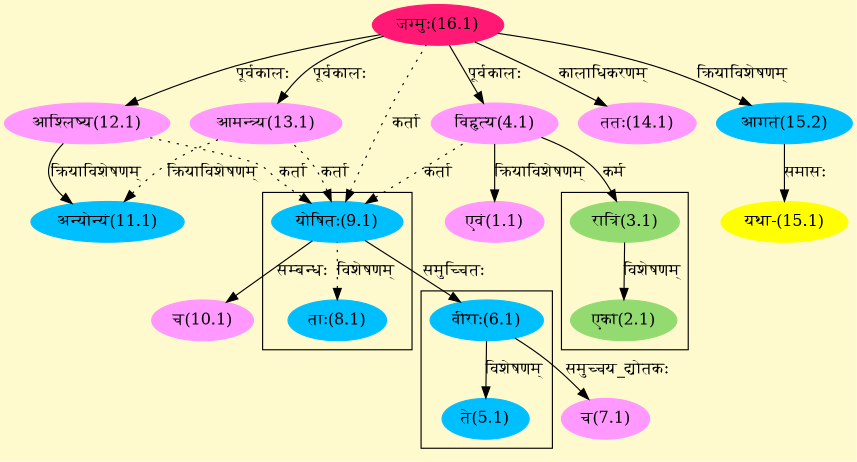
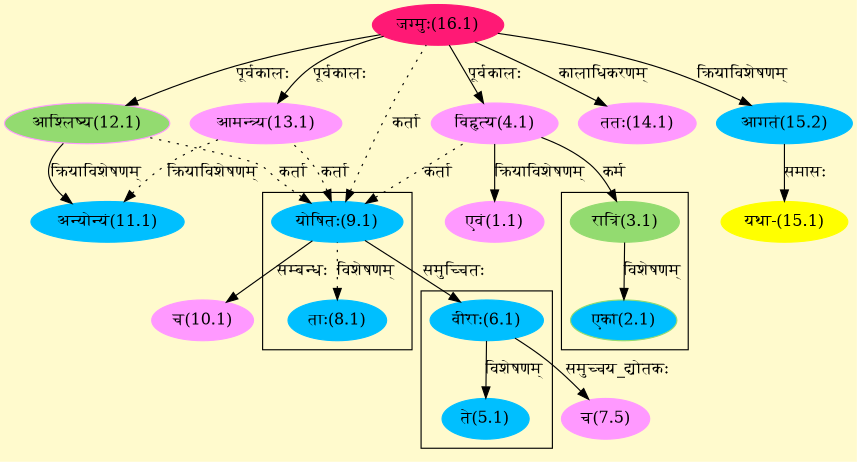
(87, 123) -> (87, 123)
(624, 320) -> (624, 320)
(606, 419) -> (606, 419)
